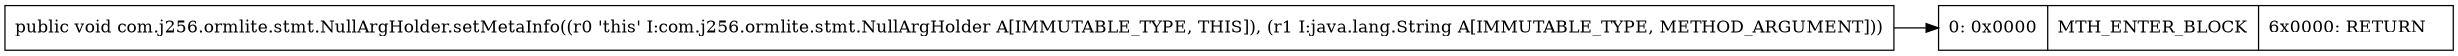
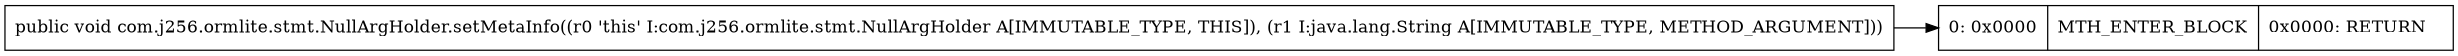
(2356, 27) -> (2356, 27)
